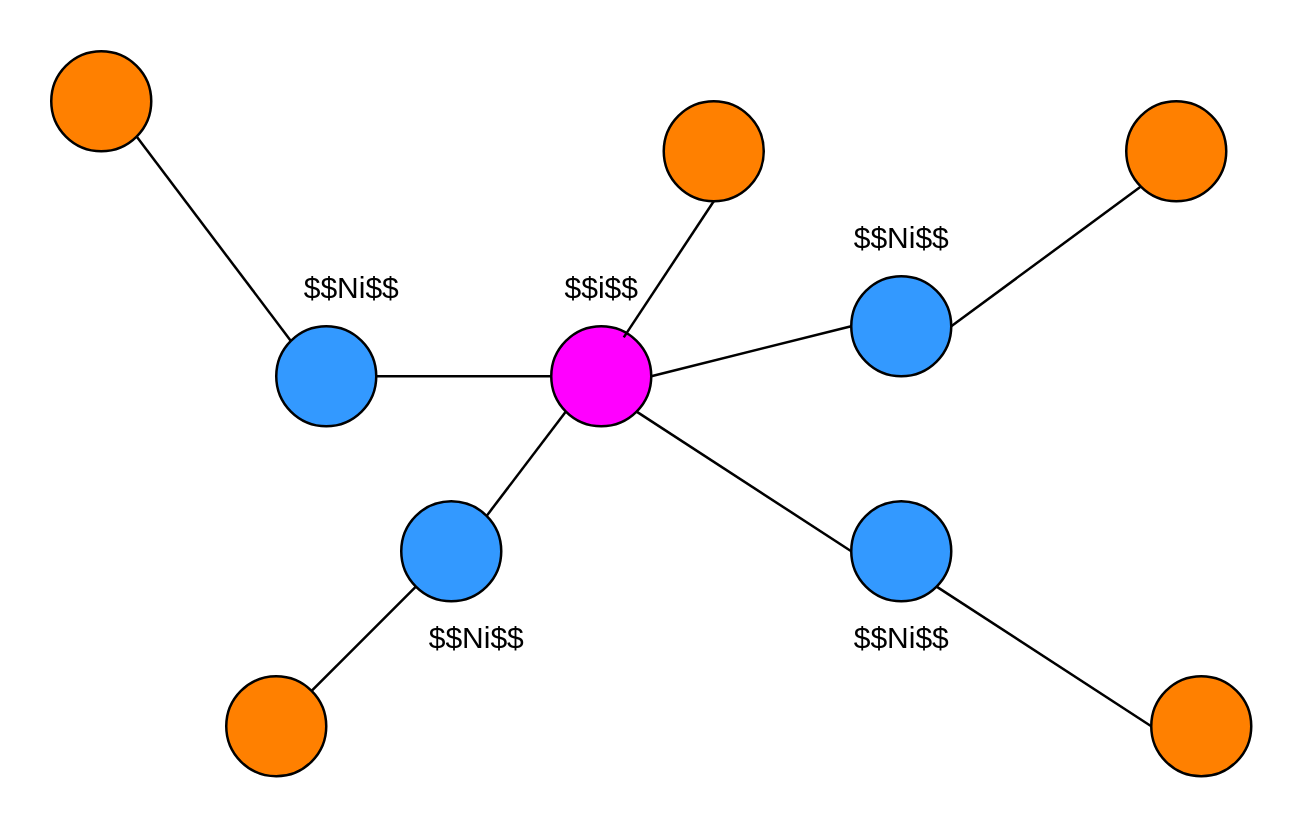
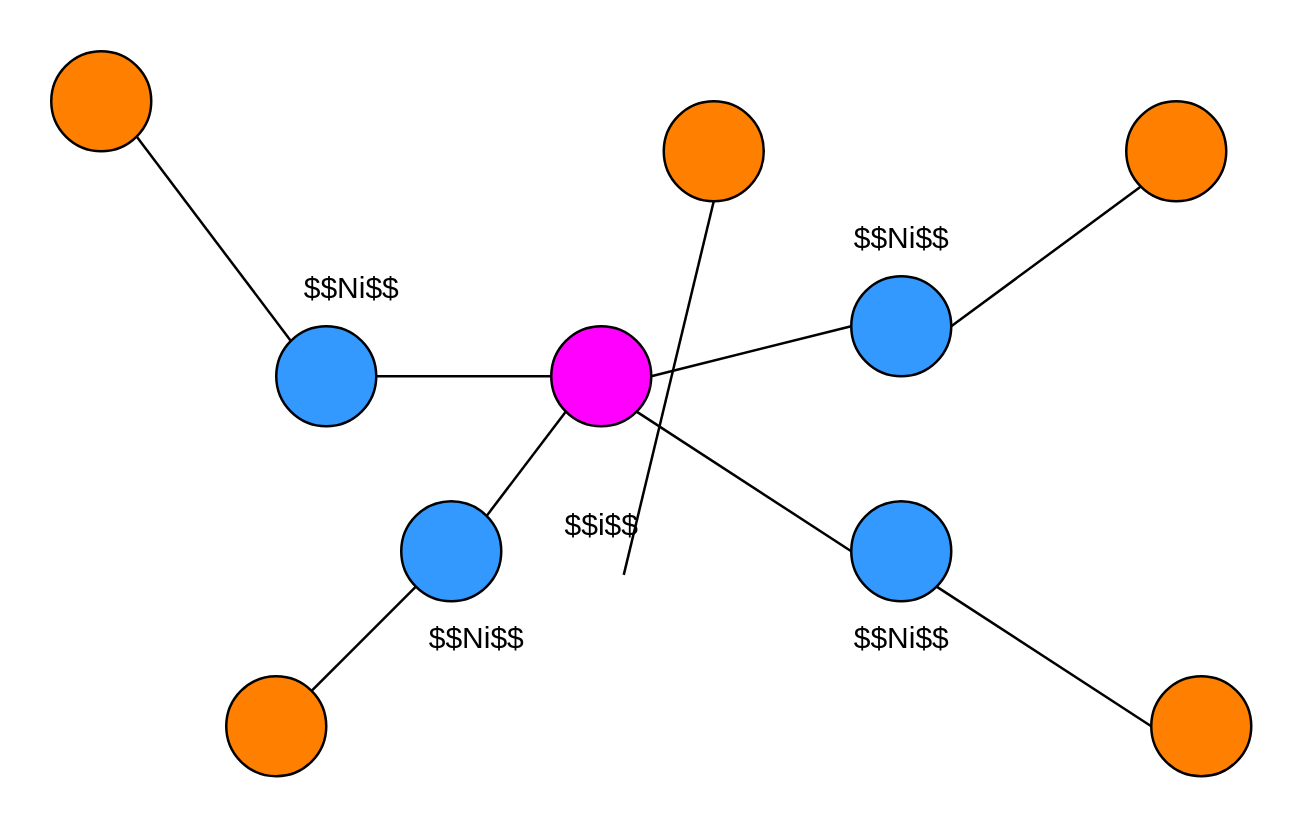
(601, 289) -> (601, 526)
